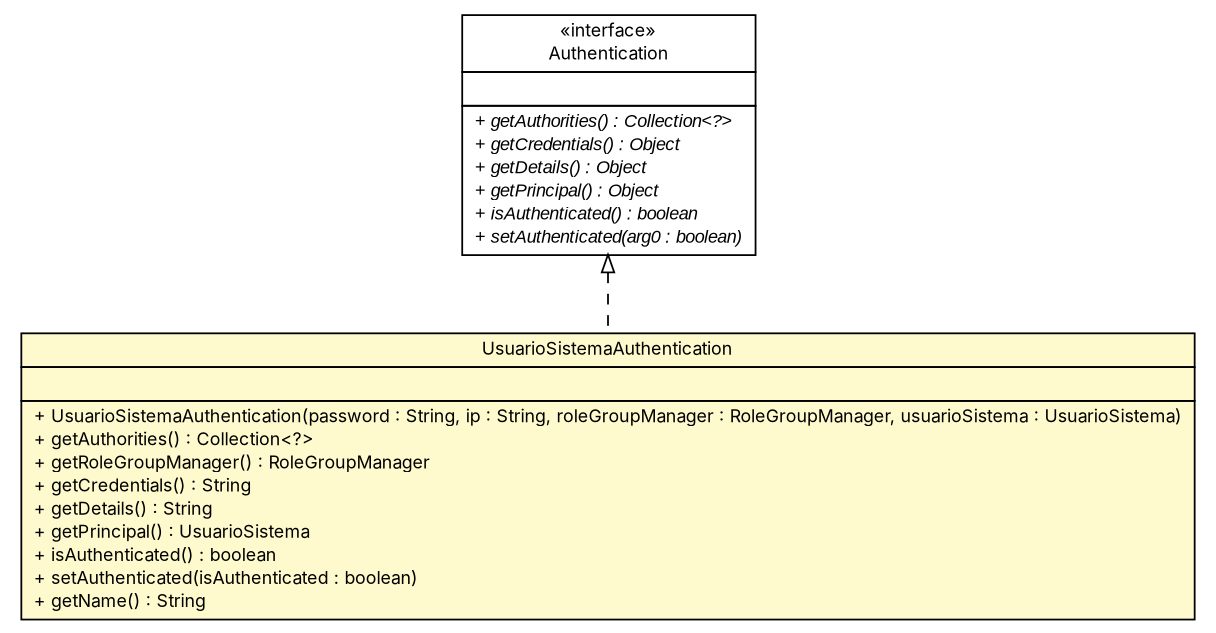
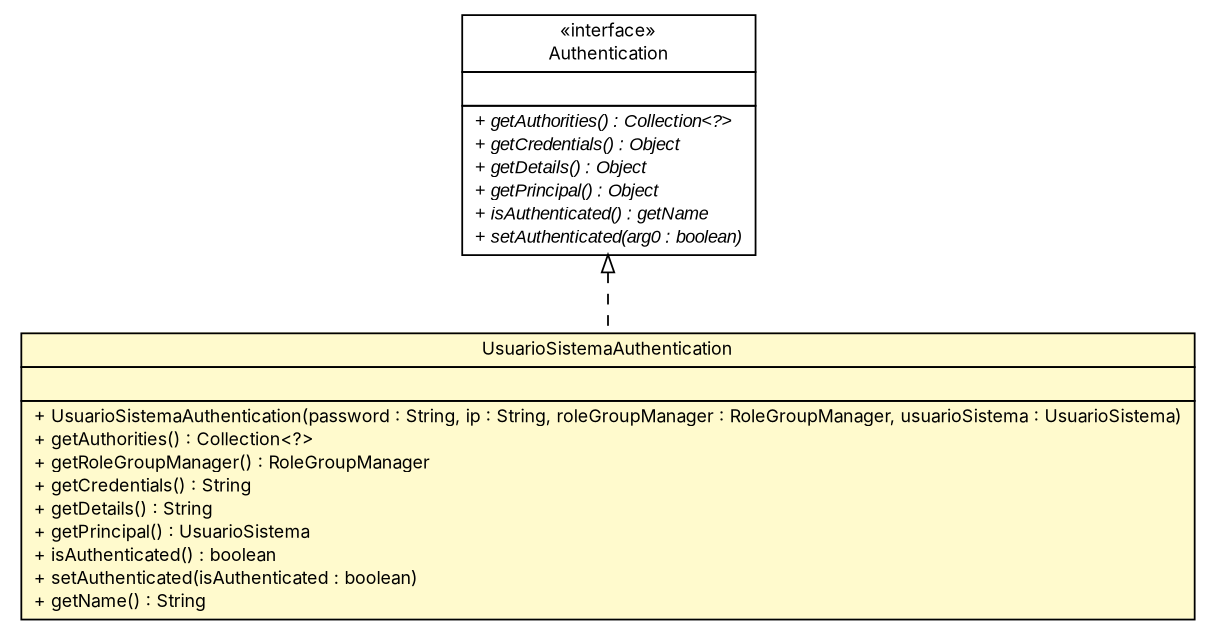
(587, 214) -> (592, 214)
